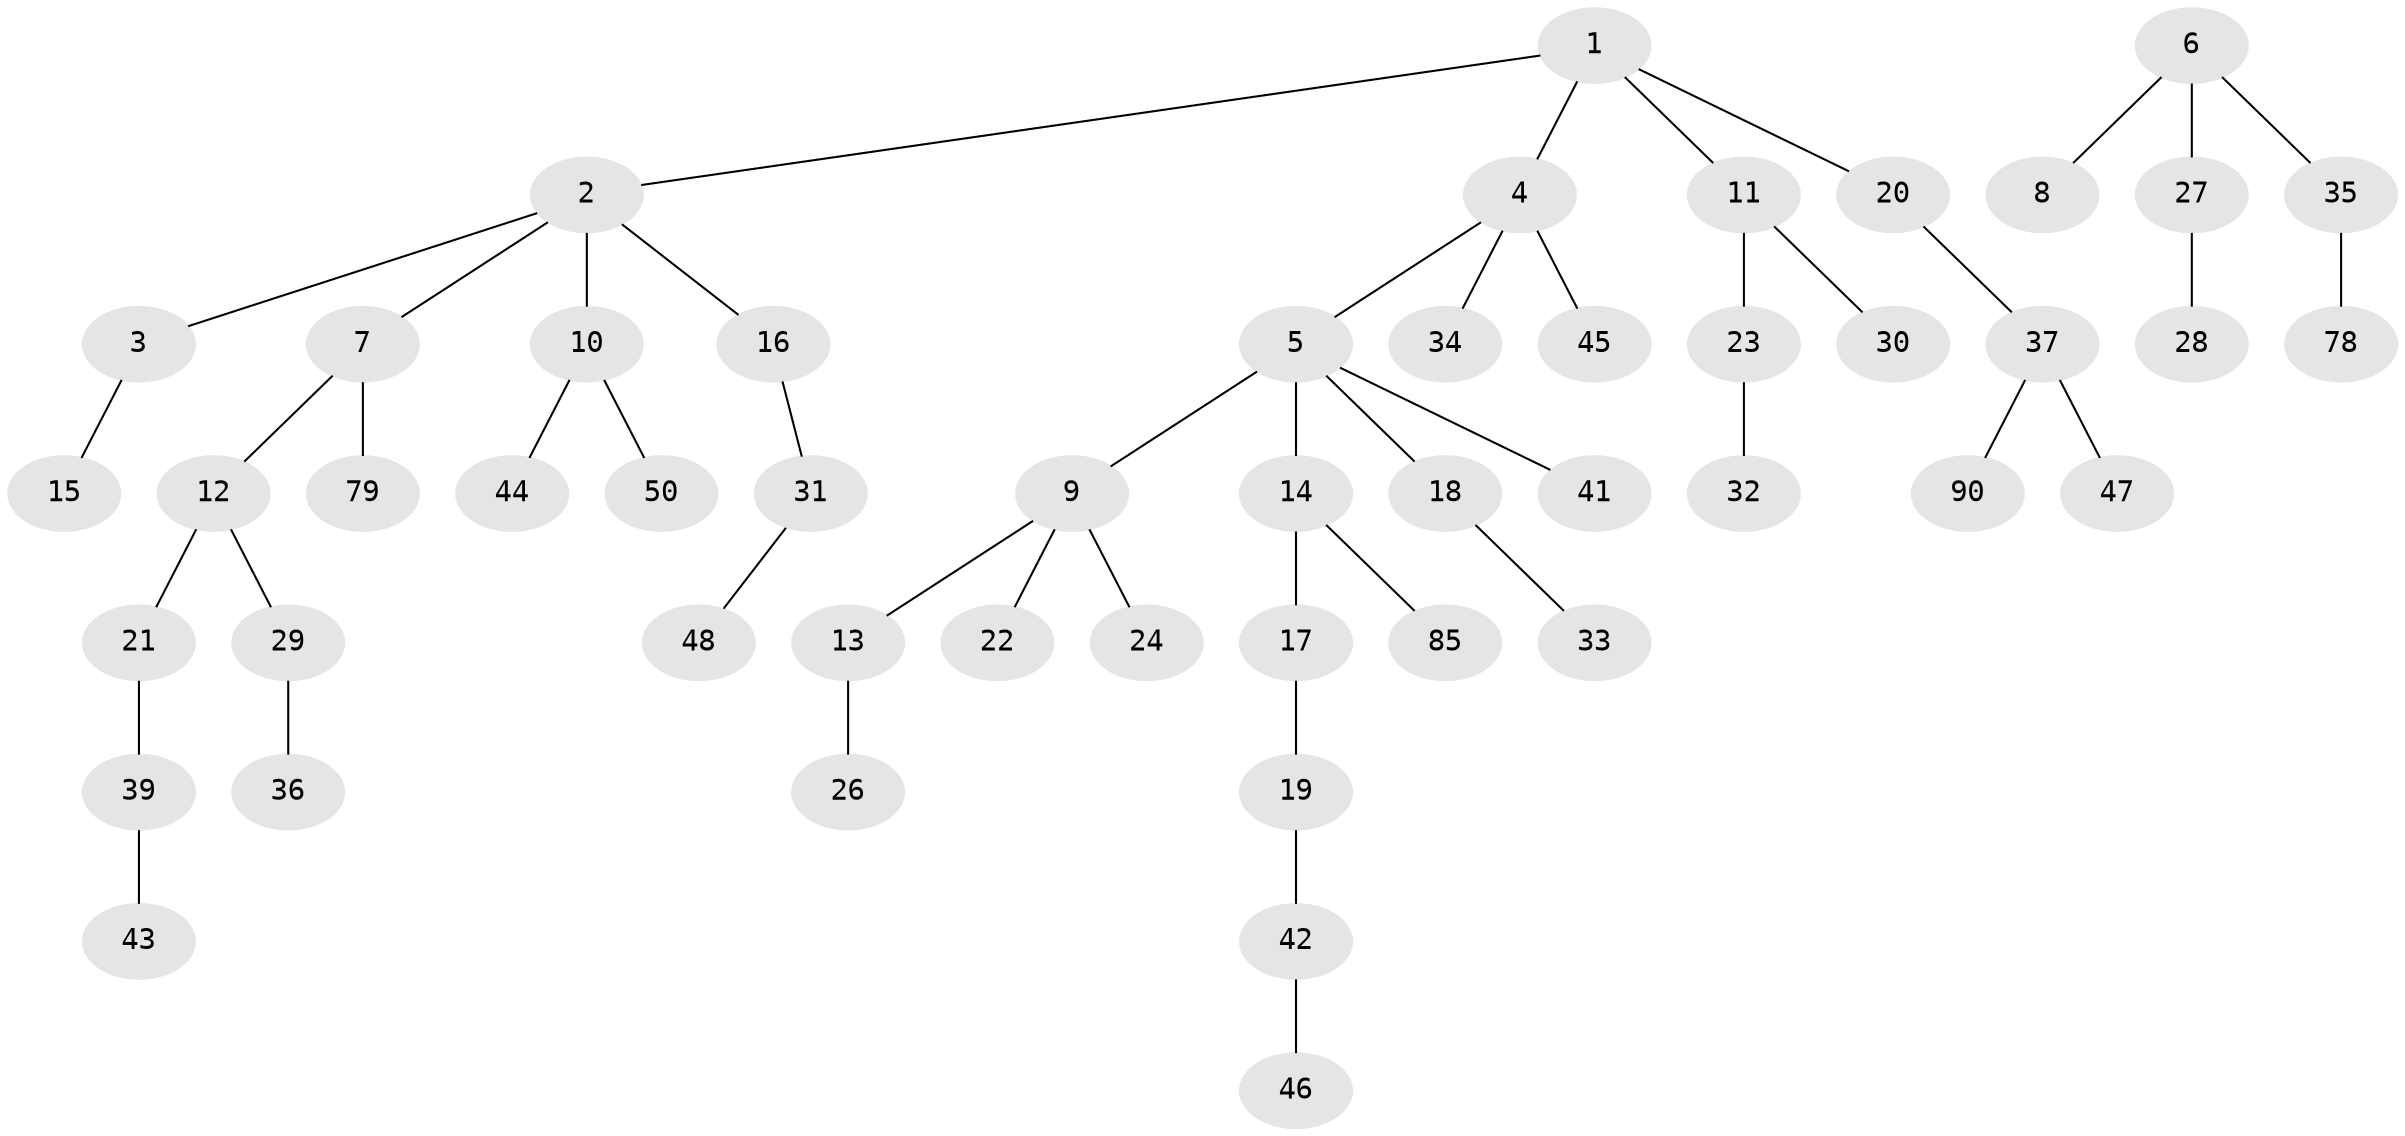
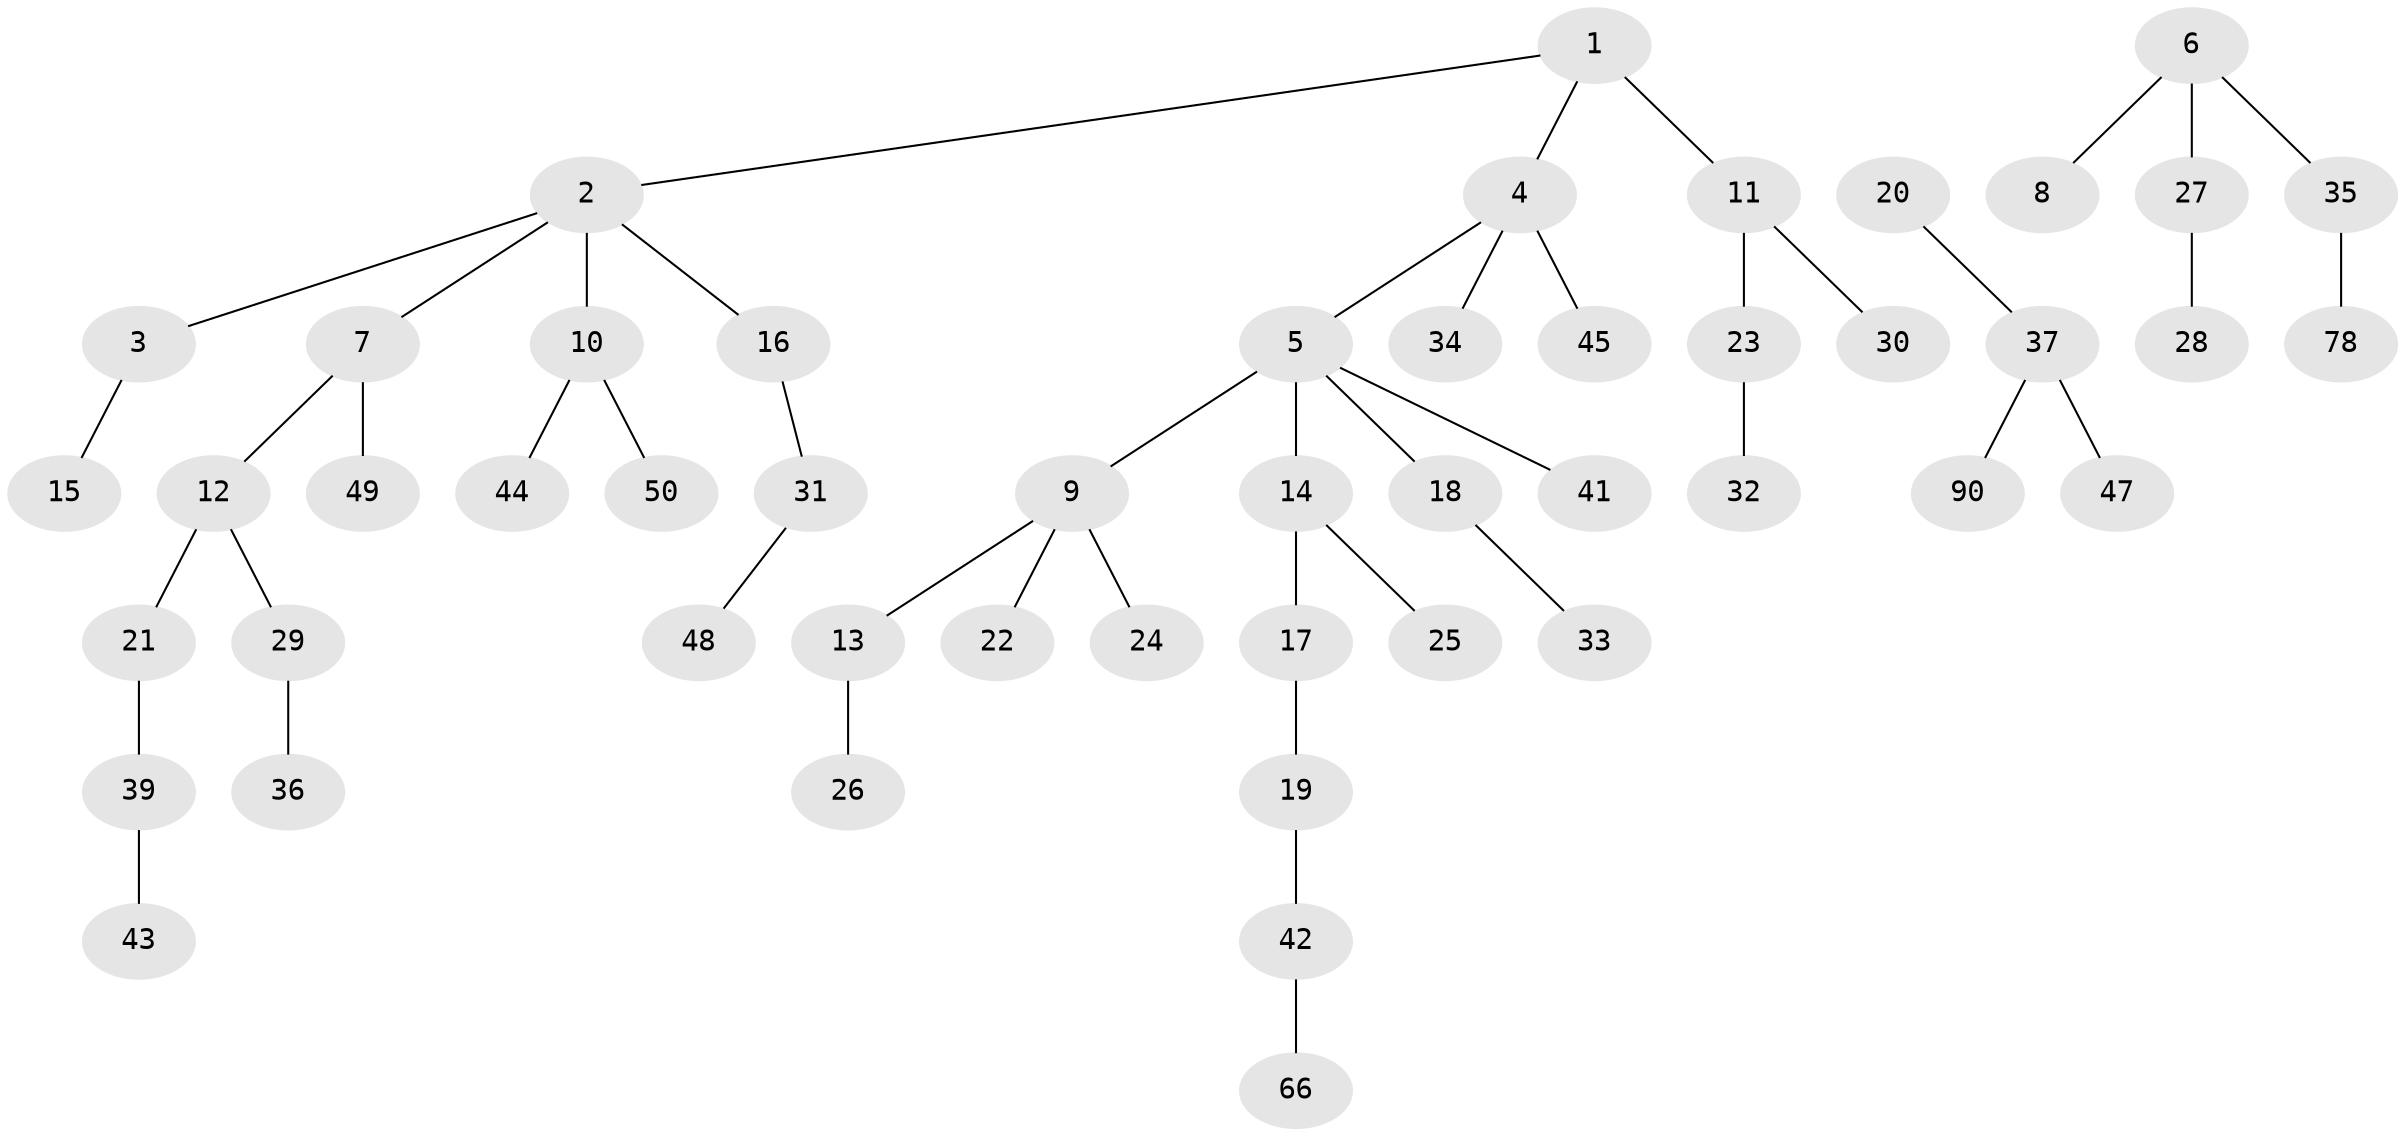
(1744, 120) -> none
(363, 494) -> (363, 494)
(1445, 643) -> (1445, 643)
(1296, 1091) -> (1296, 1091)
